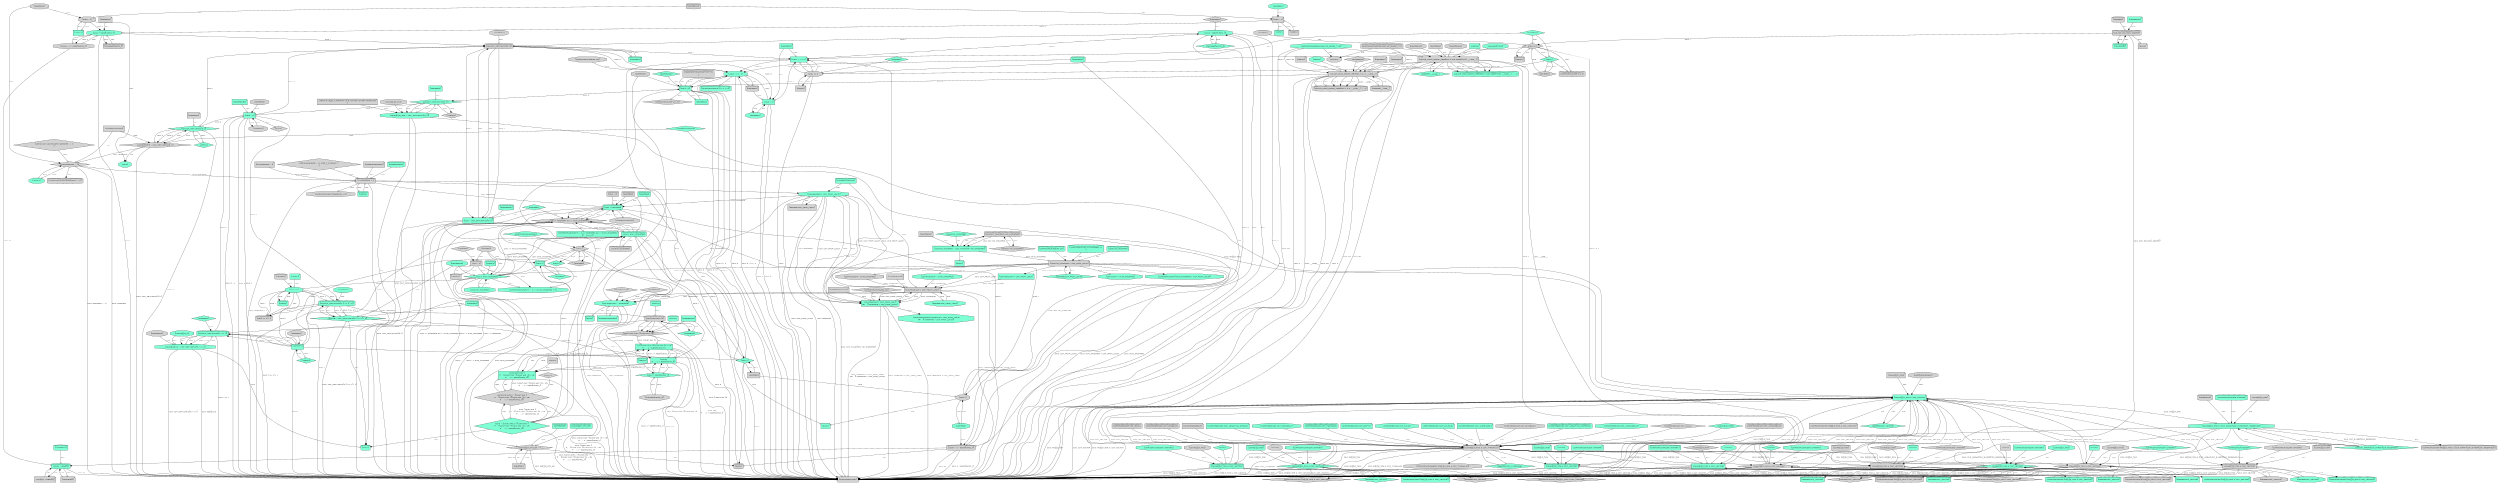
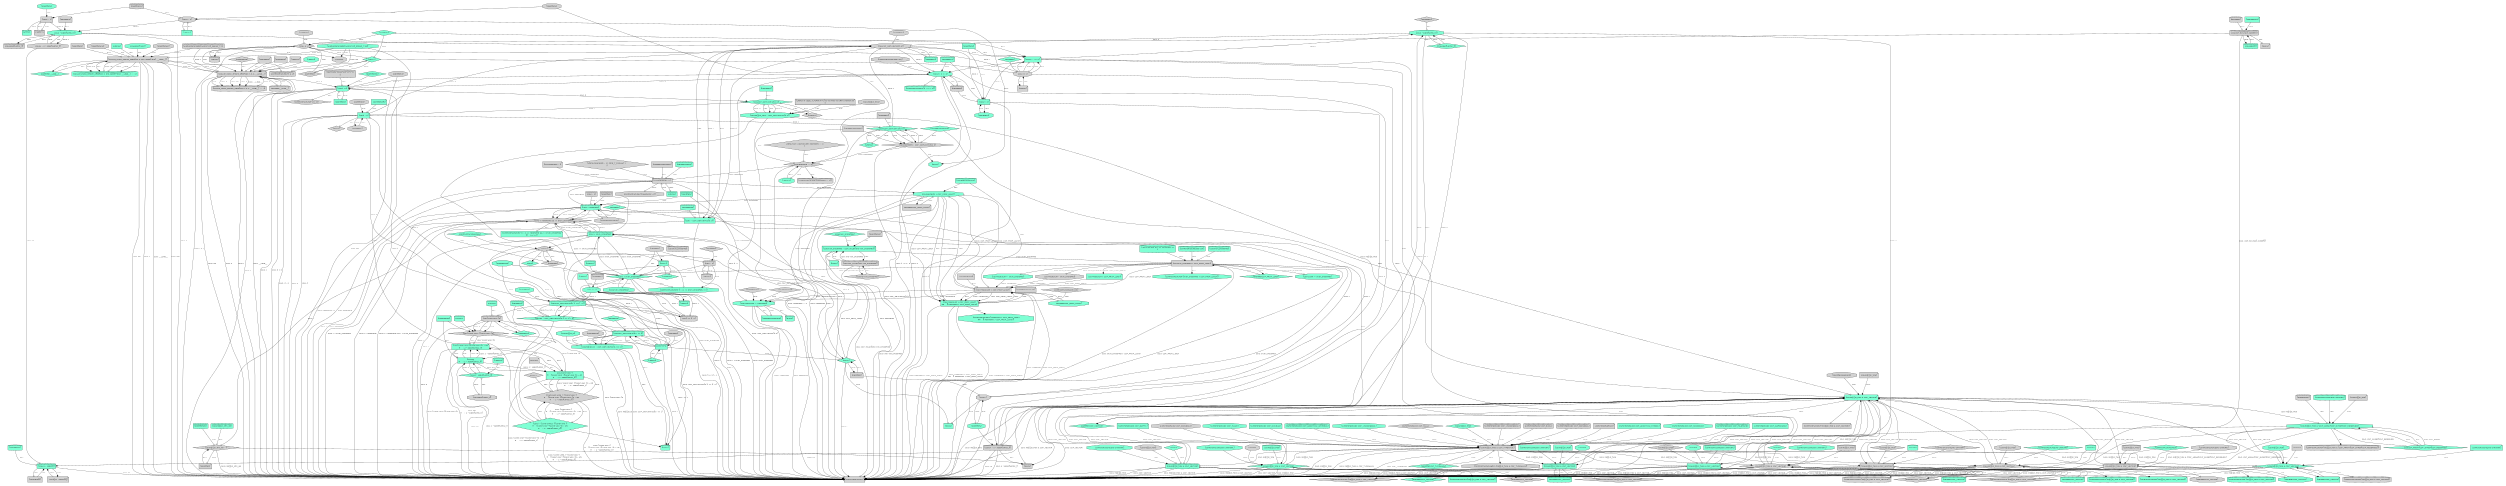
(499, 46) -> (891, 46)
(1220, 281) -> (891, 352)
